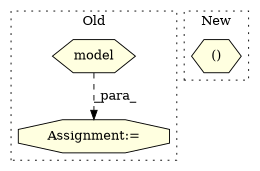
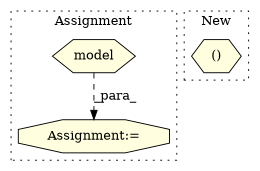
(94, 22) -> (94, 22)
